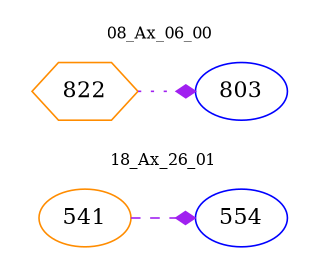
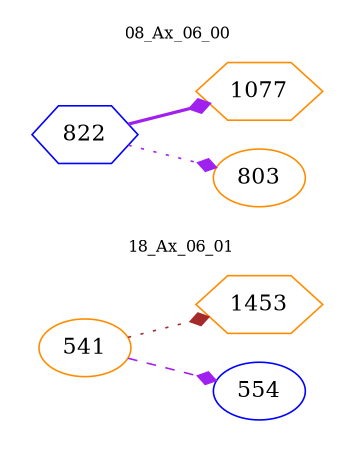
(85, 91) -> (85, 135)
(241, 91) -> (259, 178)
none -> (259, 91)
(163, 161) -> (181, 248)
none -> (259, 305)
